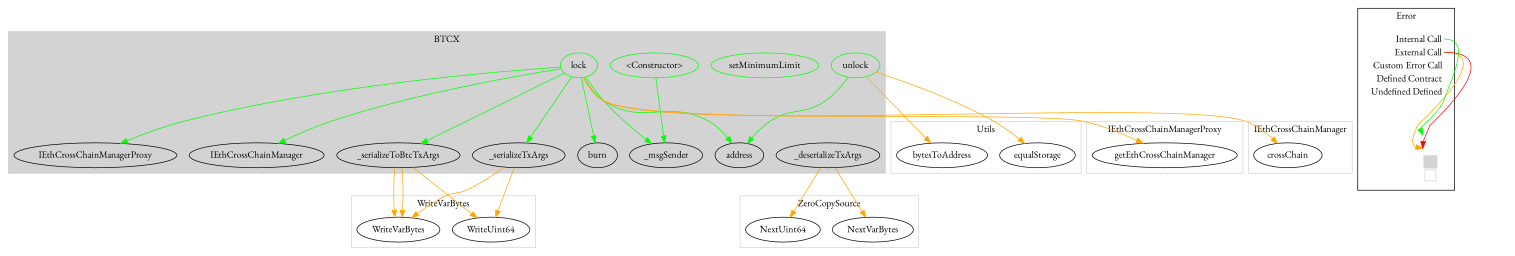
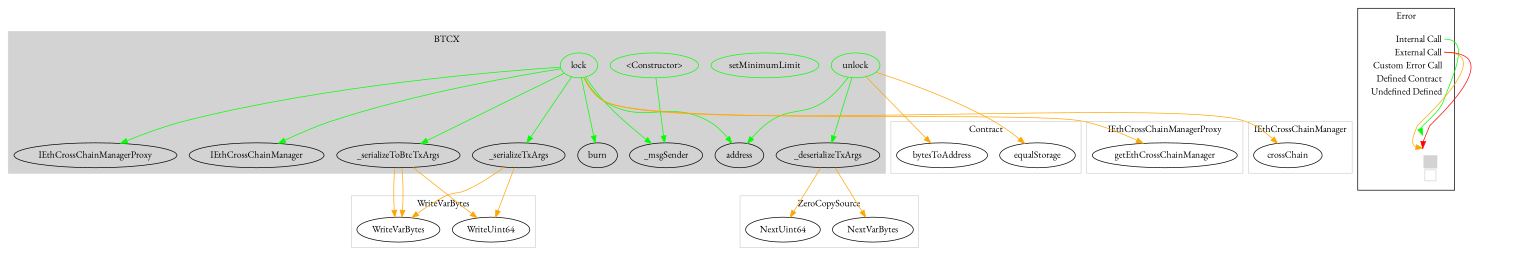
none -> (843, 107)
(986, 129) -> (986, 129)
